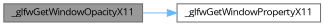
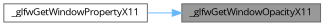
(155, 13) -> (160, 13)
